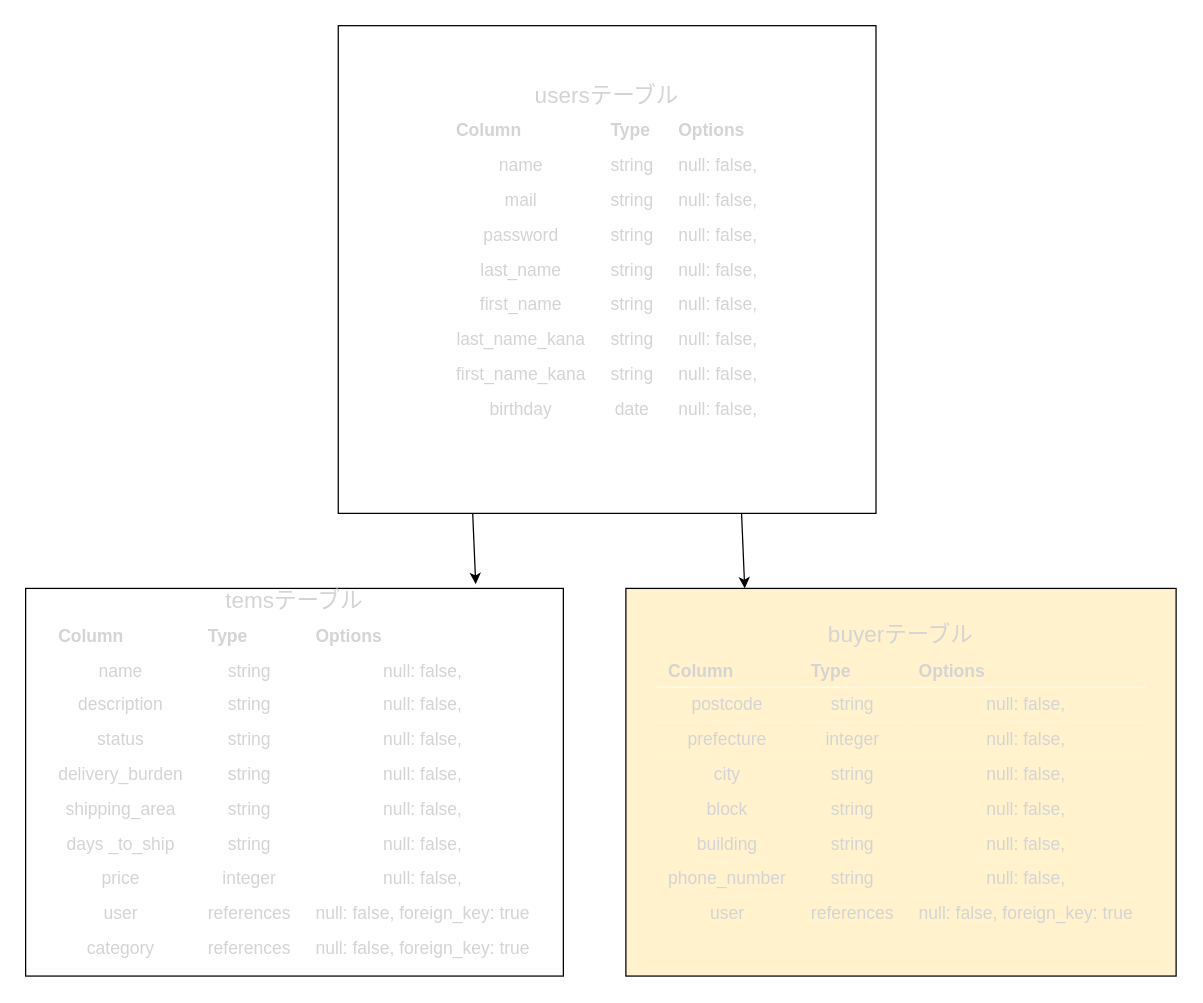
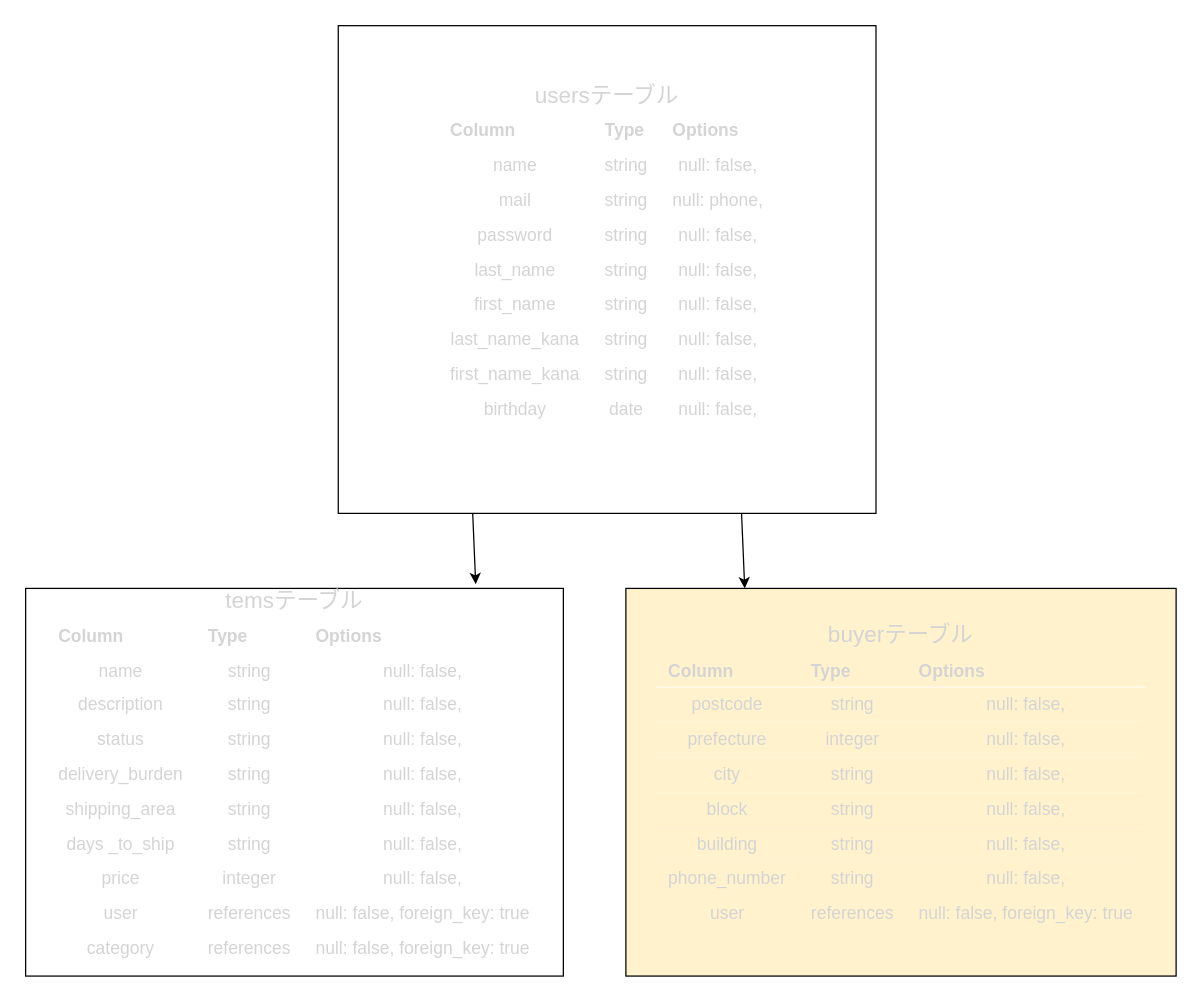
(607, 269) -> (607, 269)
